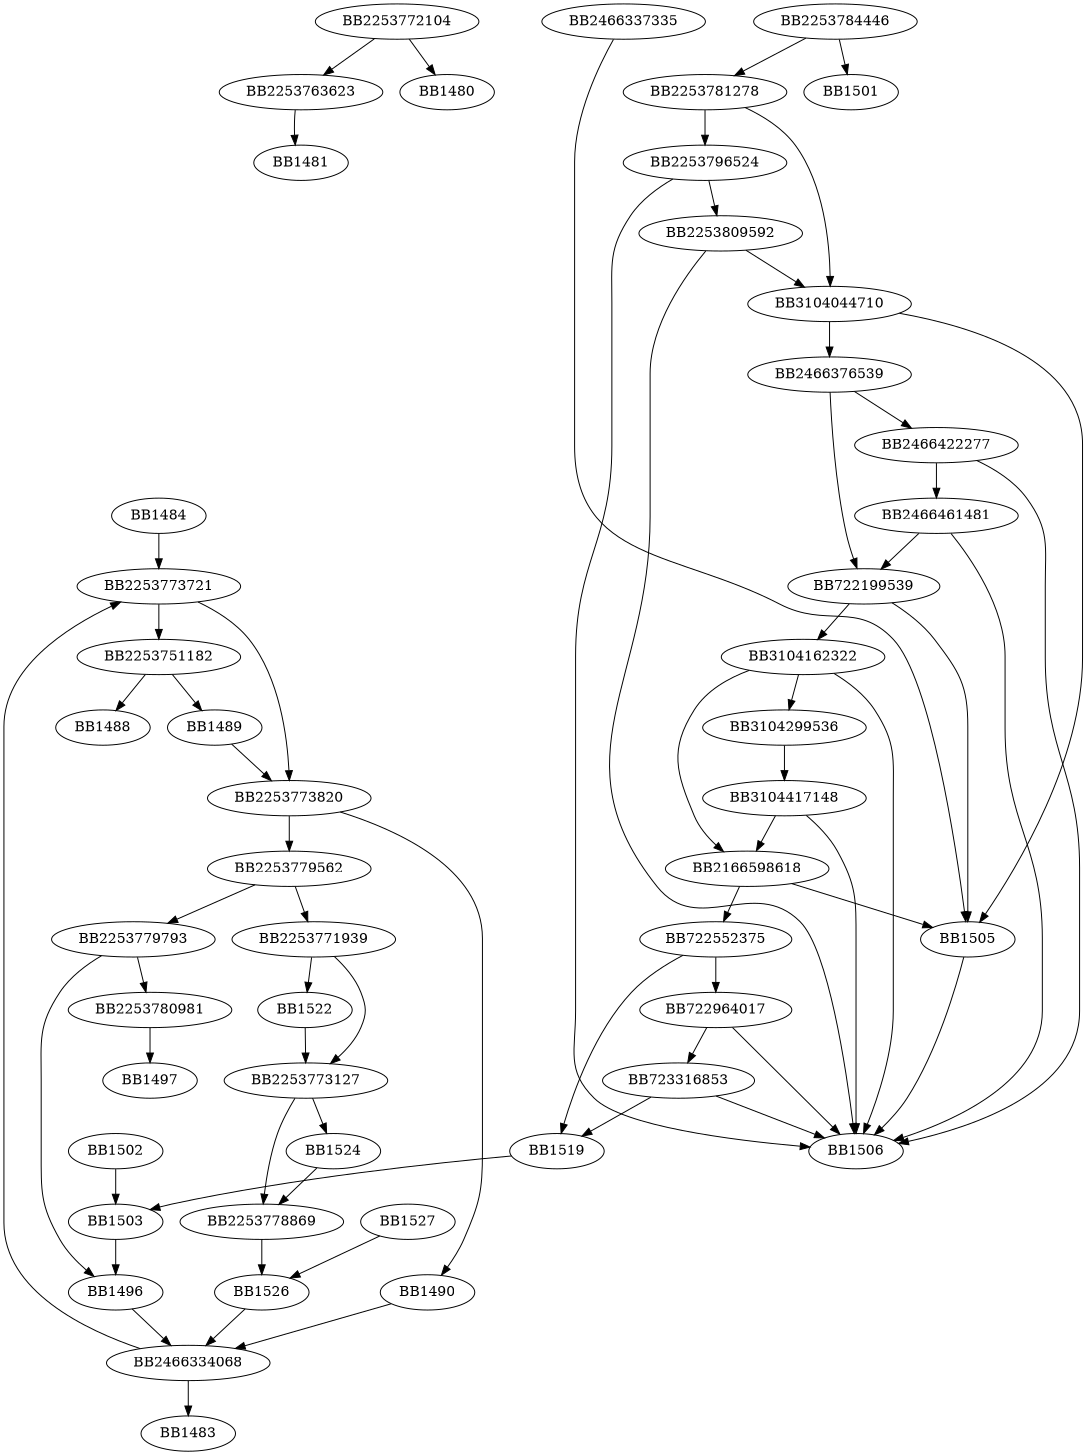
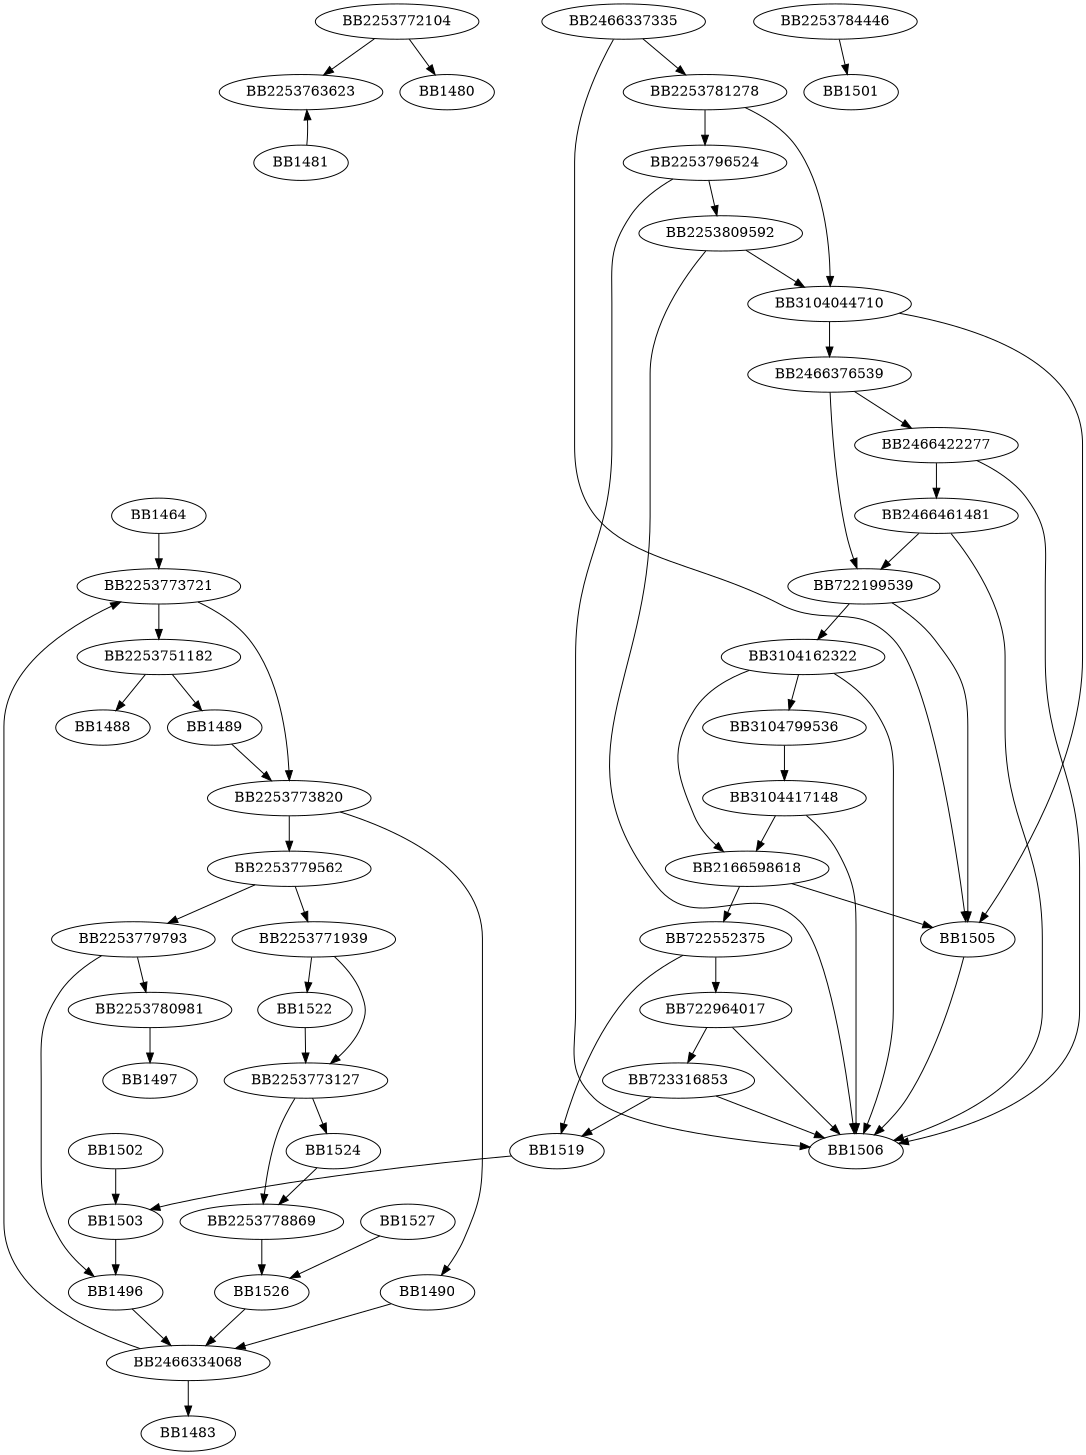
(775, 55) -> (660, 54)
(294, 123) -> (308, 132)
(159, 516) -> (159, 516)
(784, 728) -> (784, 728)
